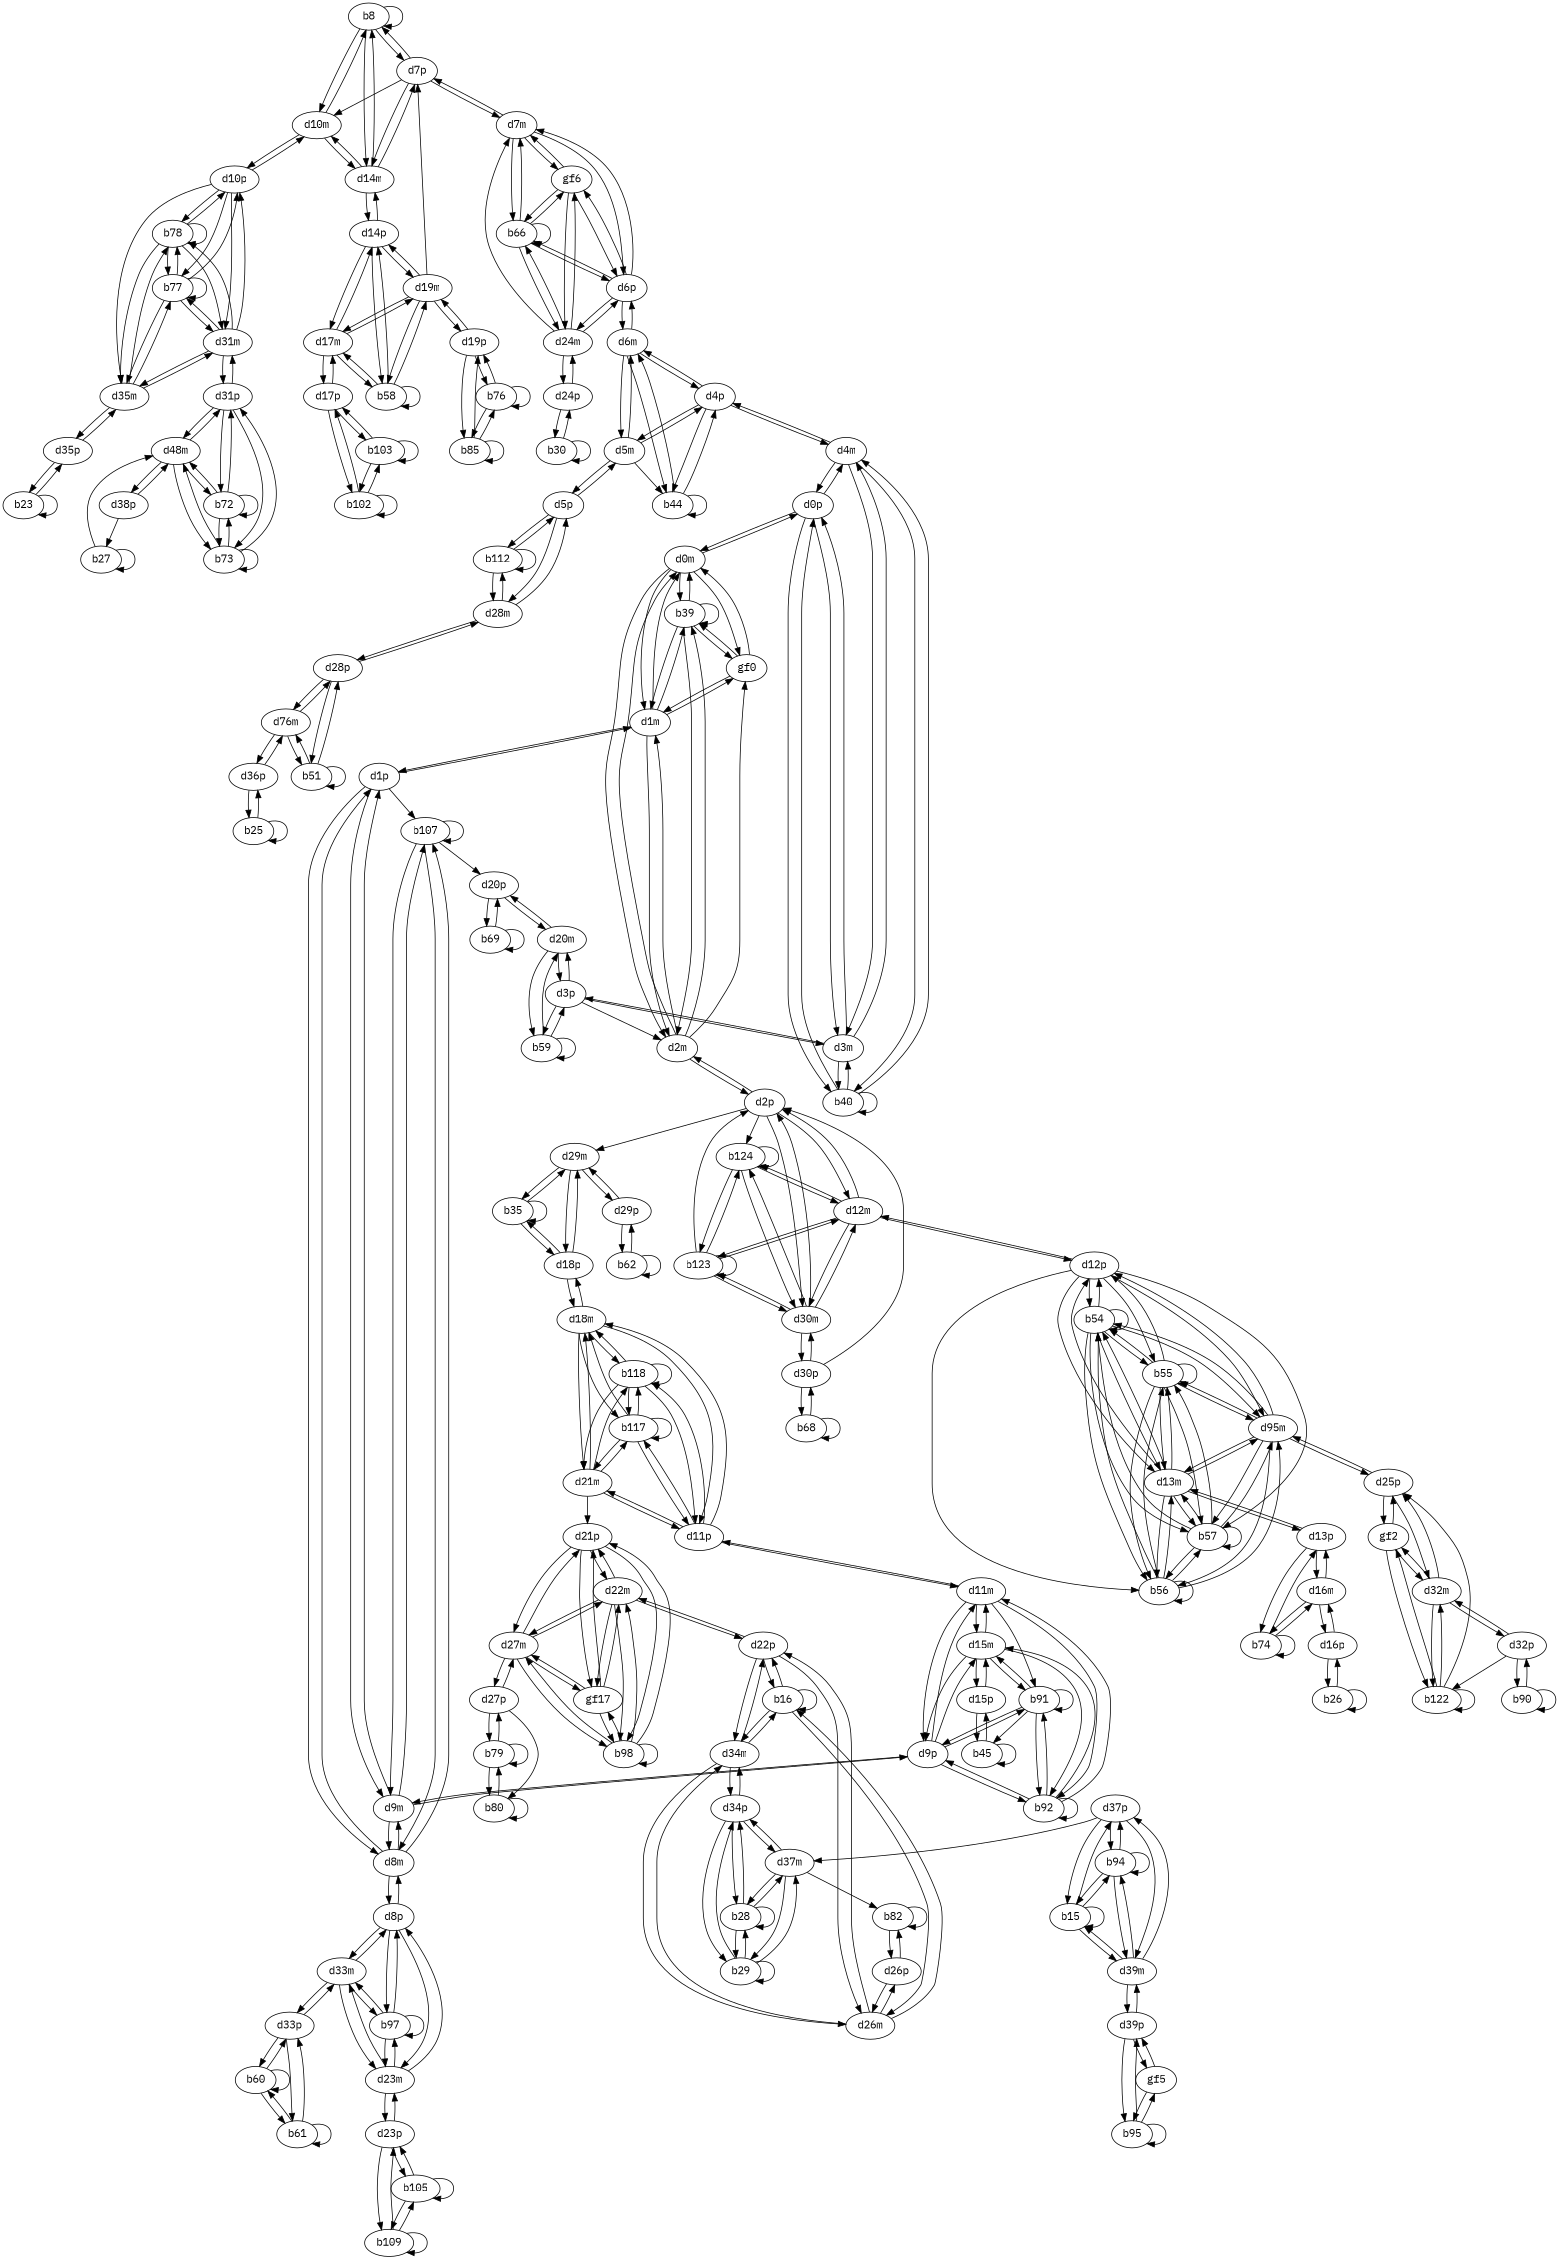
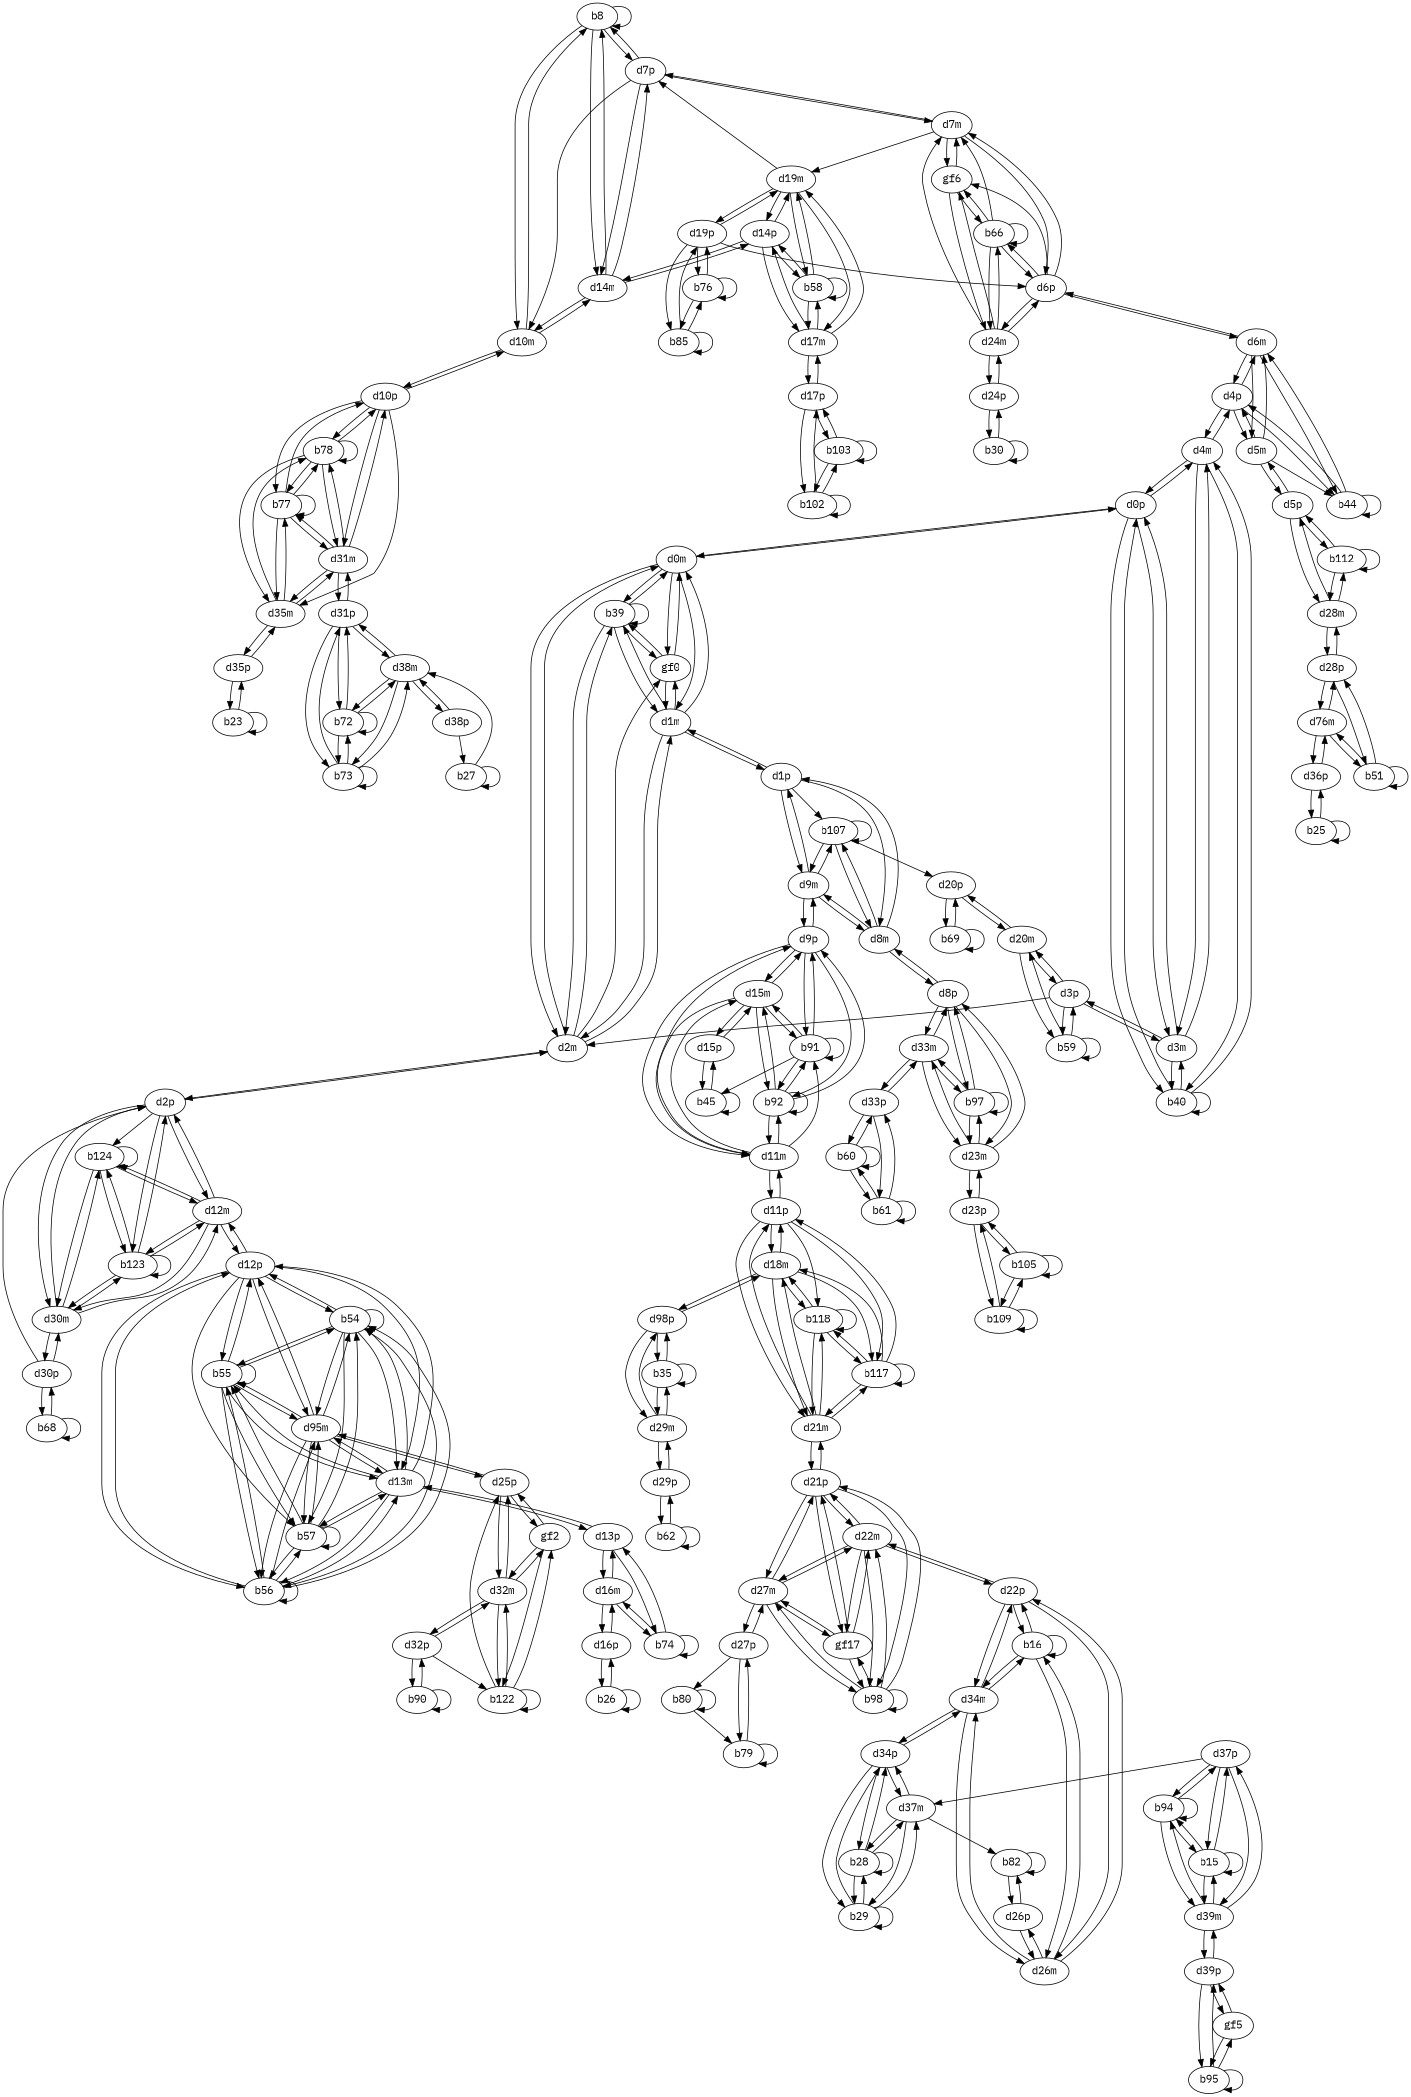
(512, 176) -> (877, 151)
(594, 231) -> (868, 272)
(176, 451) -> (405, 668)
(675, 1128) -> (143, 1186)
(569, 1265) -> (662, 1320)
none -> (115, 1440)
(683, 1445) -> none
none -> (821, 1459)
(489, 1777) -> none
